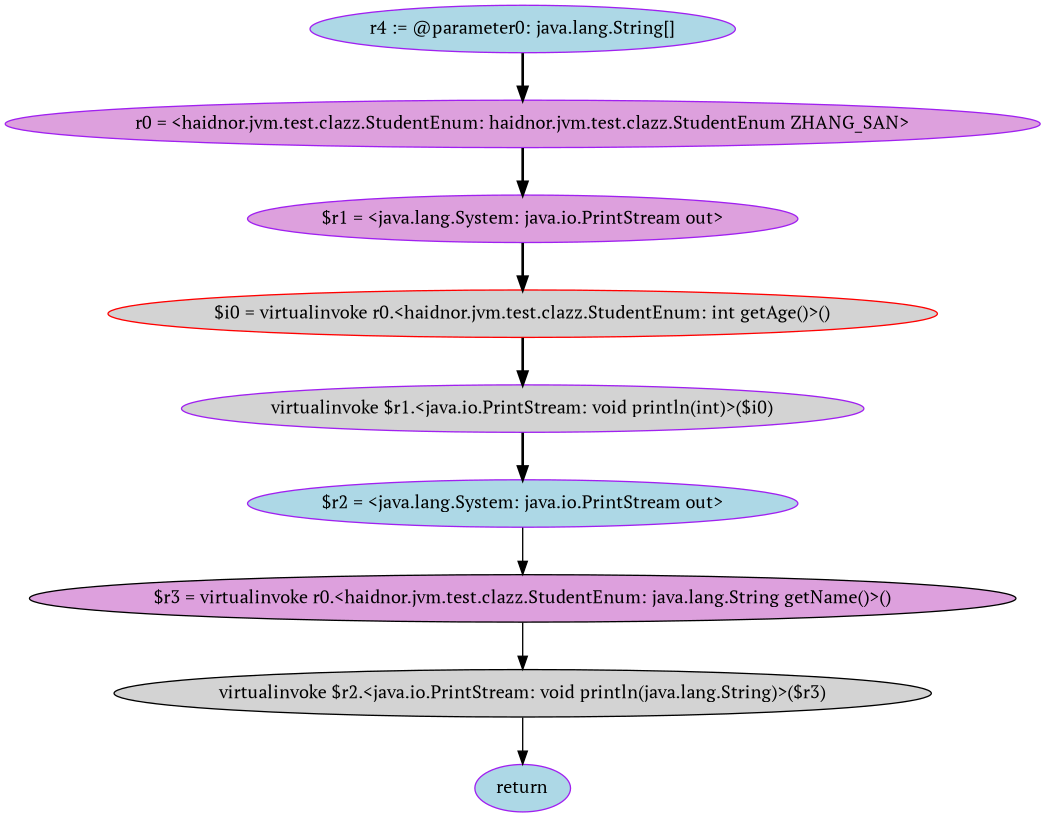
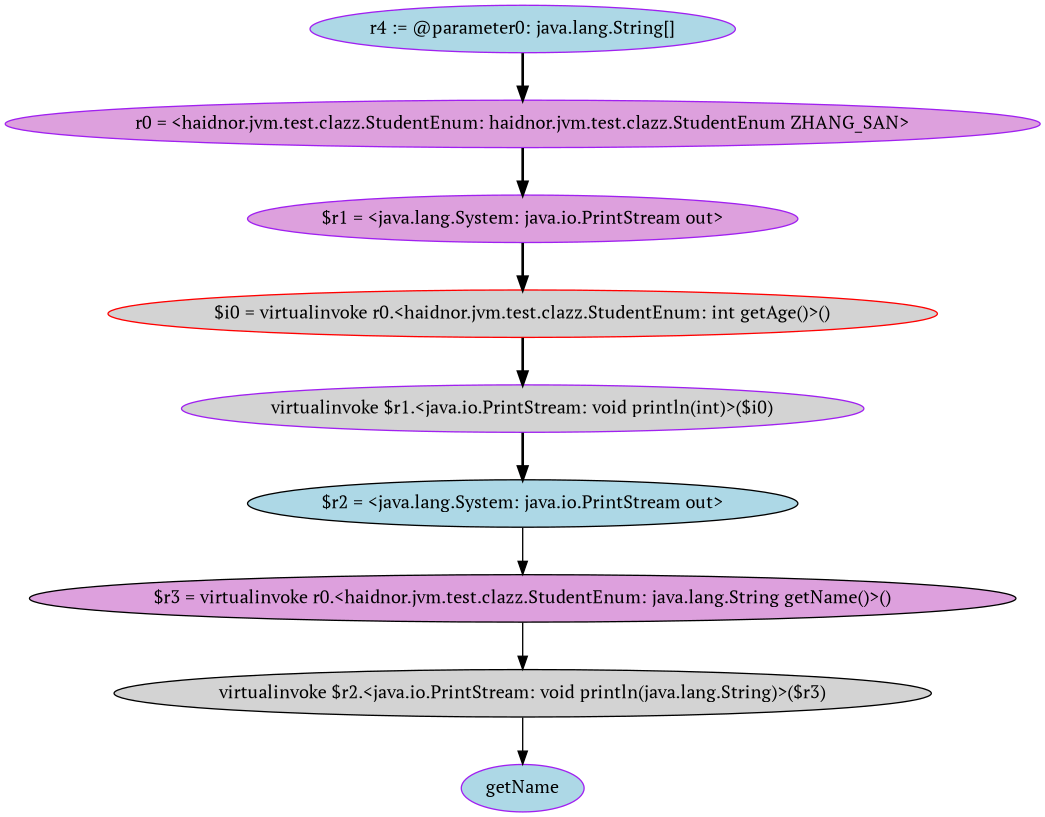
(523, 503) -> (523, 503)
(523, 788) -> (523, 788)
